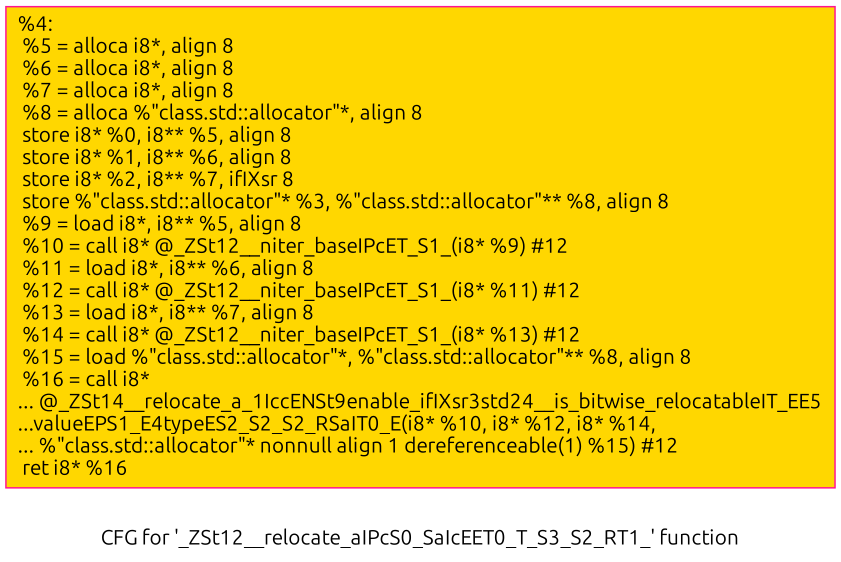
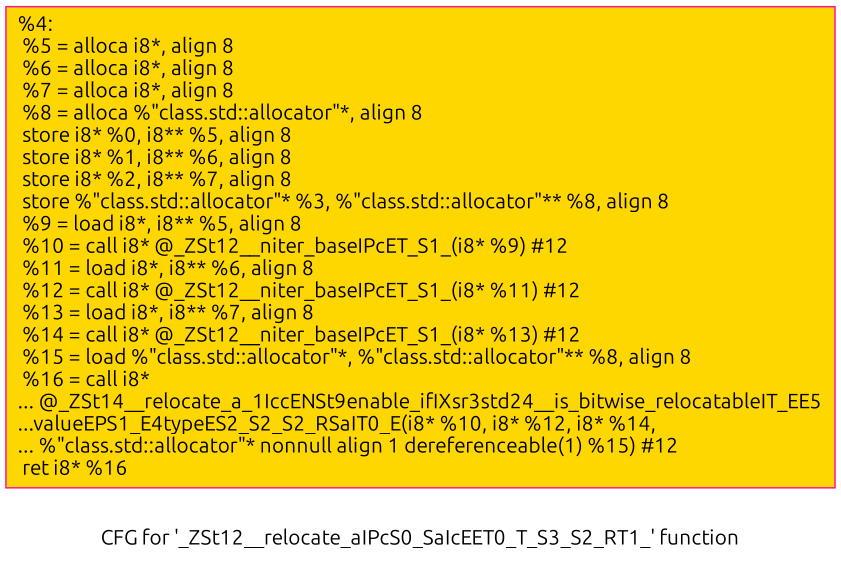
(156, 180) -> (155, 180)
